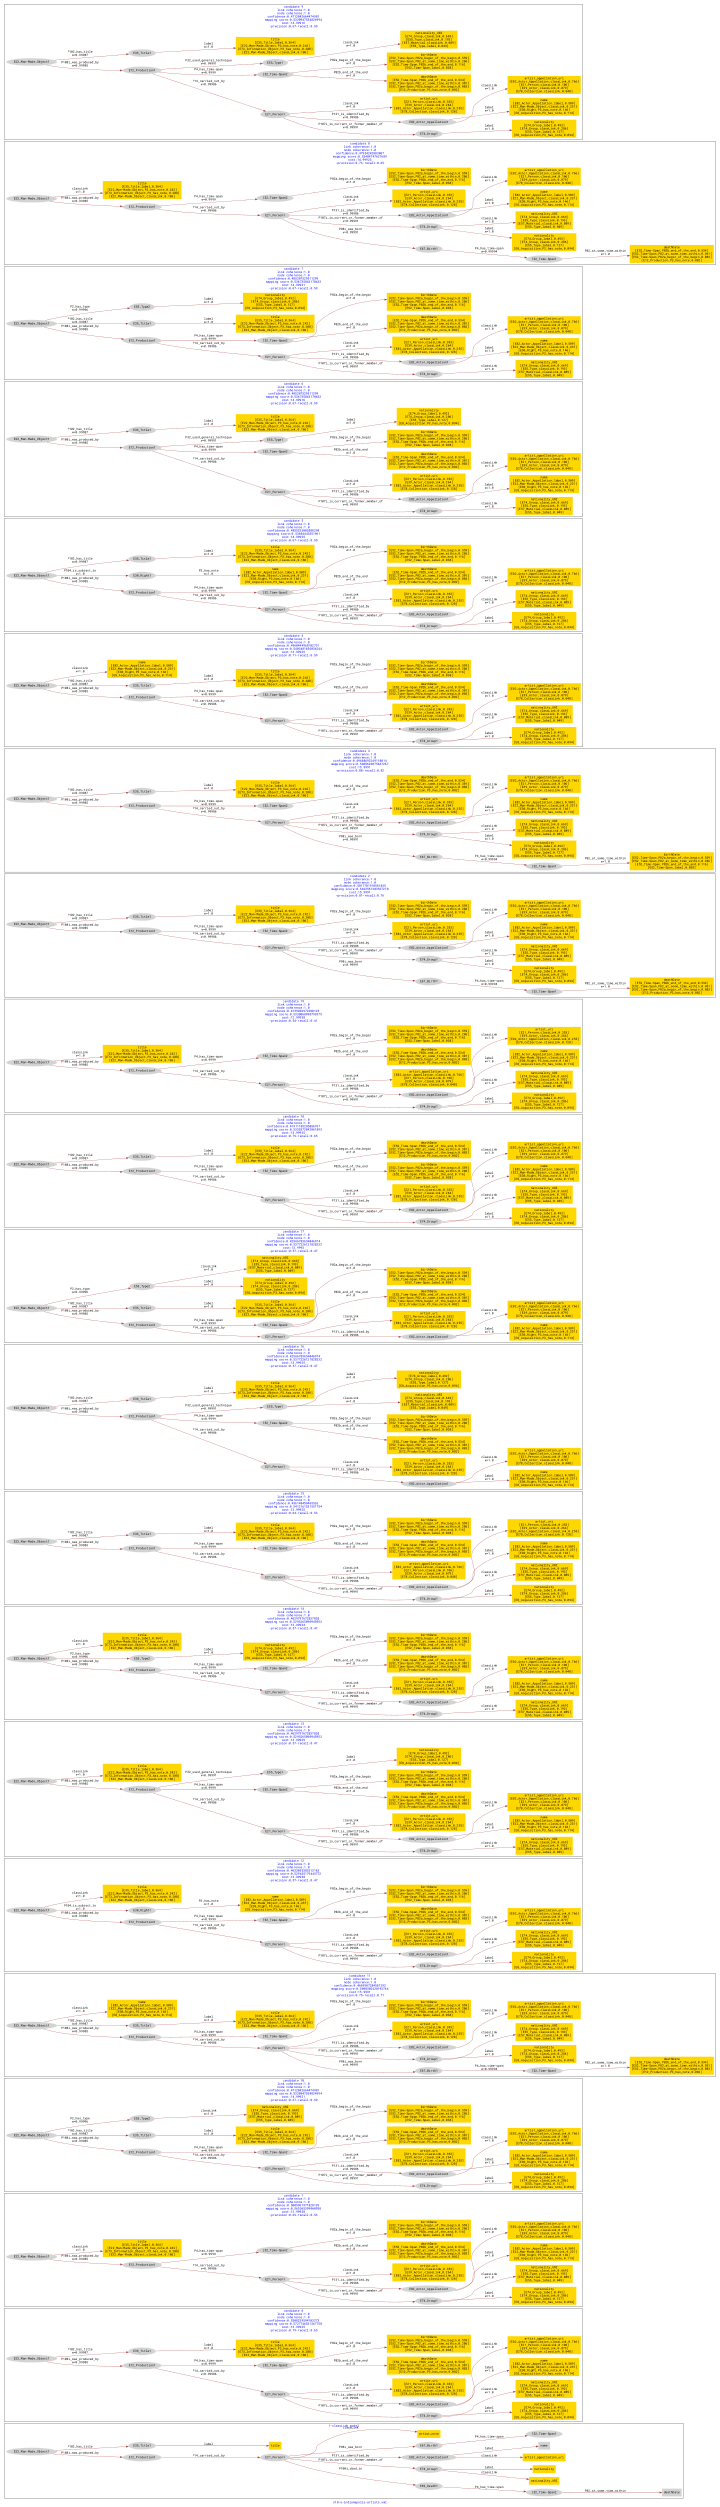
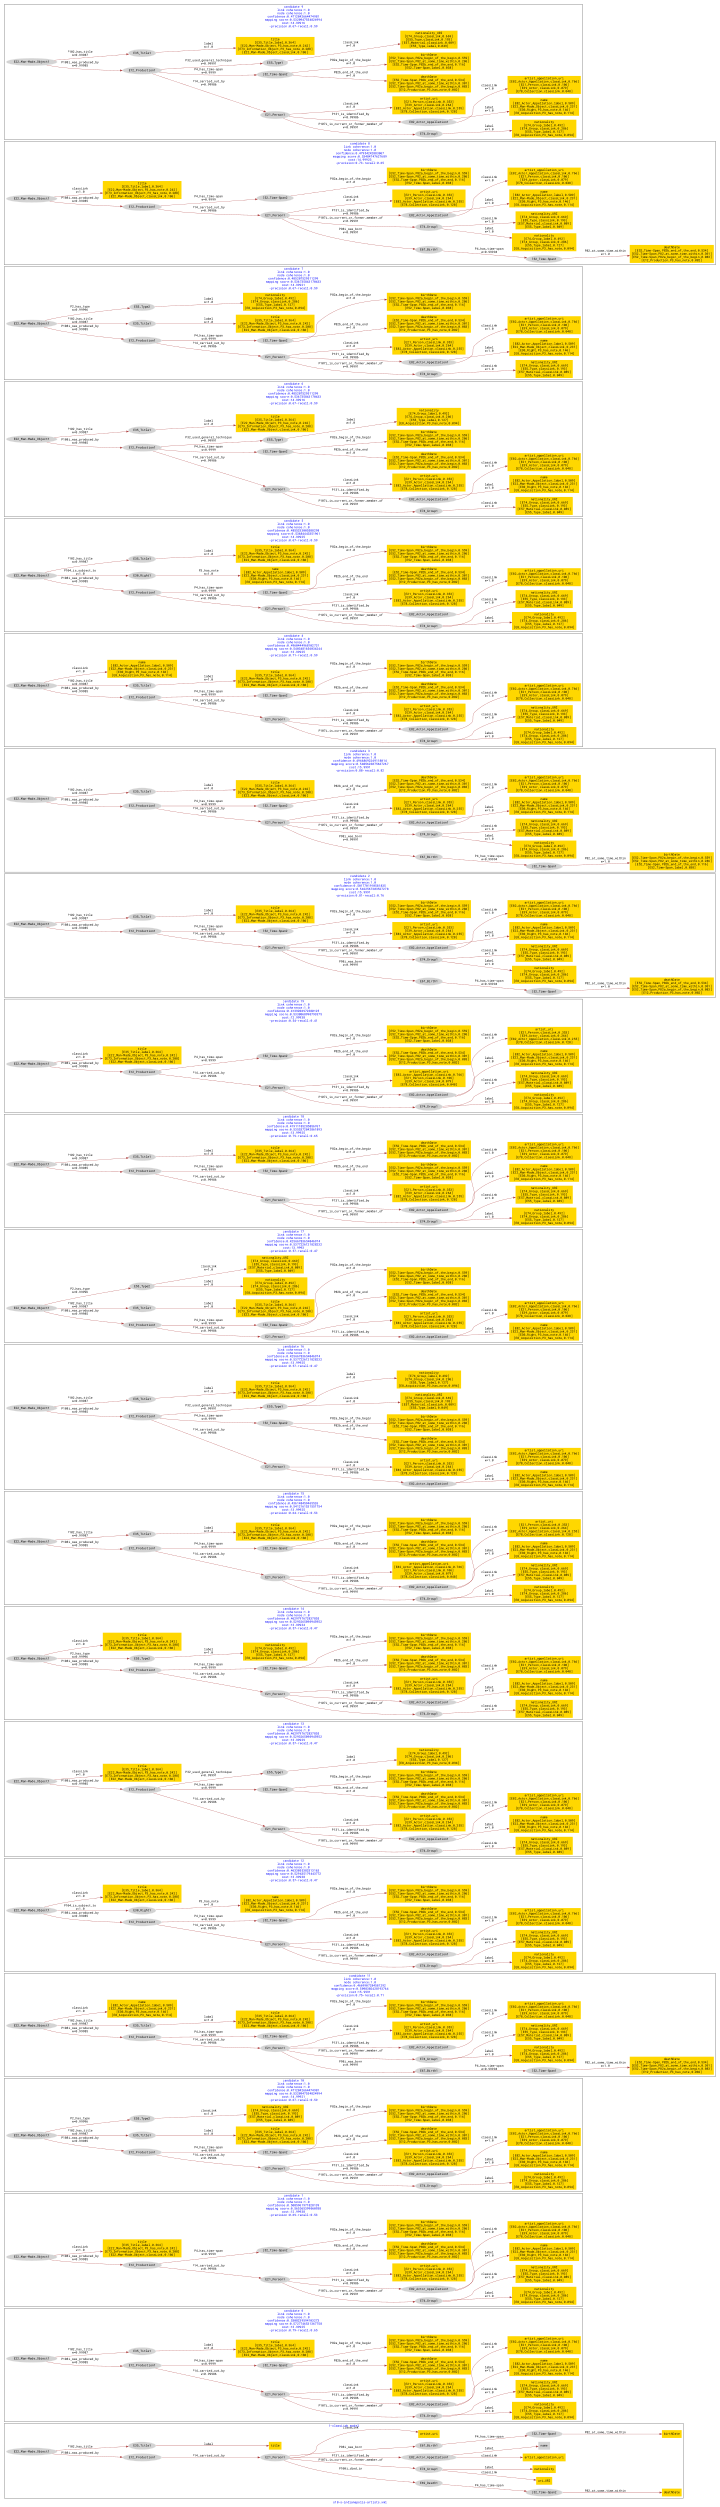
(429, 2434) -> (429, 2434)
none -> (672, 2434)
(544, 2481) -> (544, 2481)
(672, 2493) -> (672, 2493)
